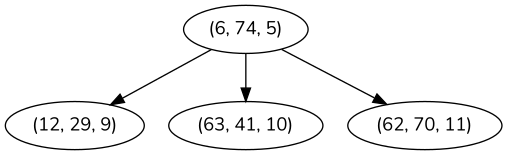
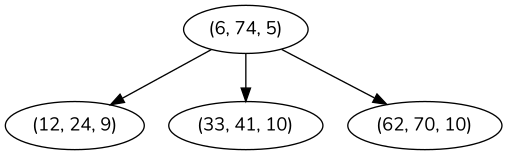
(75, 126) -> (75, 126)
(246, 126) -> (246, 126)
(425, 126) -> (425, 126)
